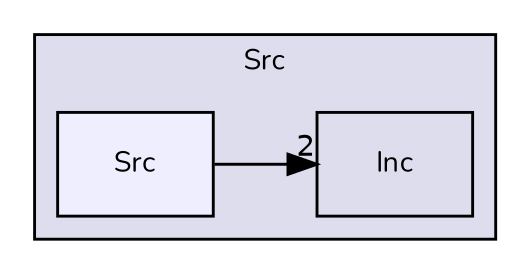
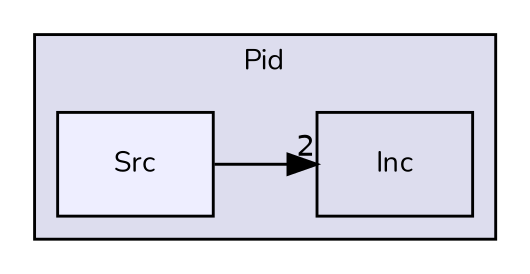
(265, 62) -> (265, 62)
